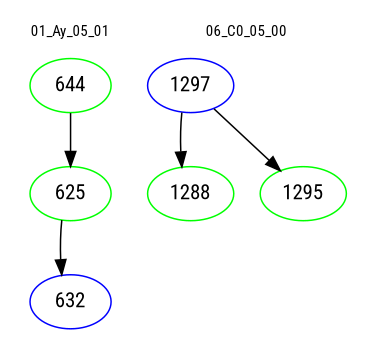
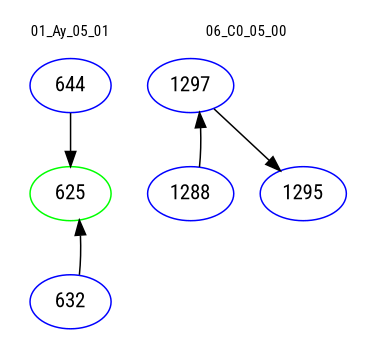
(71, 86) -> (71, 86)
(181, 132) -> (201, 147)
(191, 194) -> (191, 194)
(303, 194) -> (303, 194)
(61, 240) -> (81, 255)
